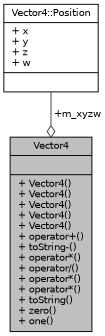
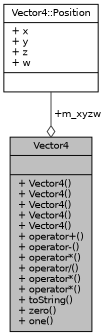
(47, 247) -> (49, 247)
